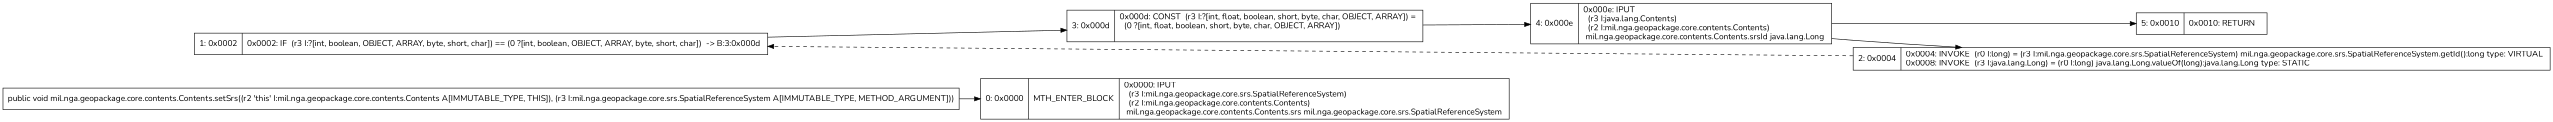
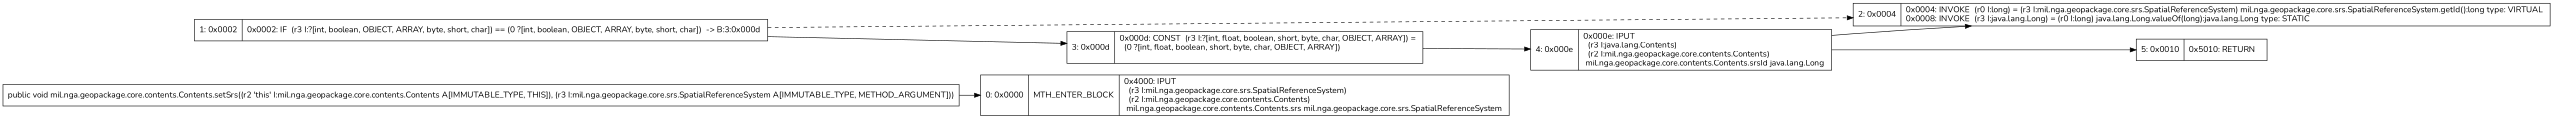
(2226, 23) -> (2226, 50)
(1314, 51) -> (1307, 23)
(1152, 85) -> (1152, 82)
